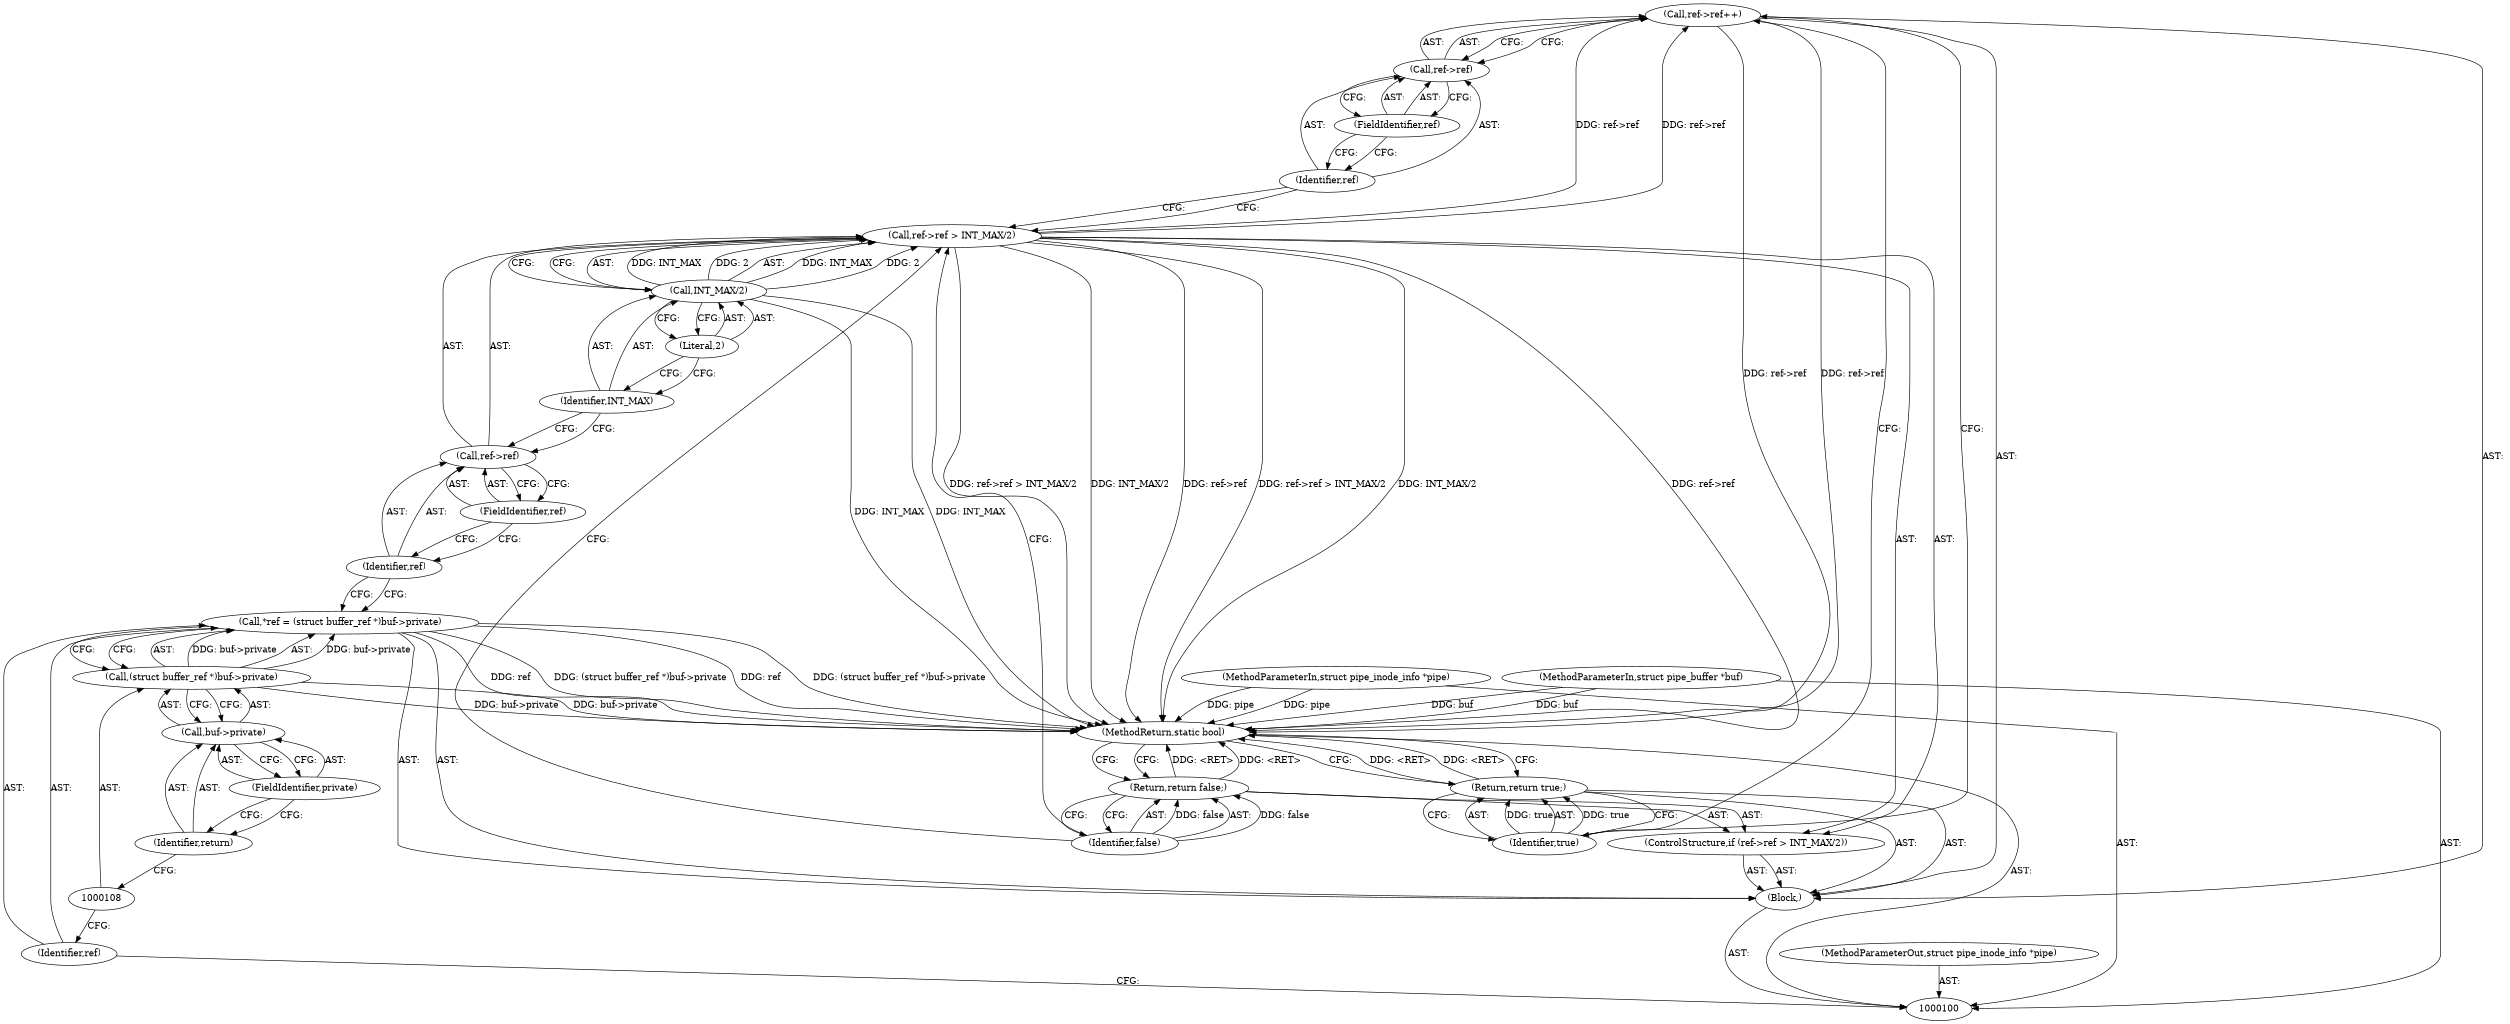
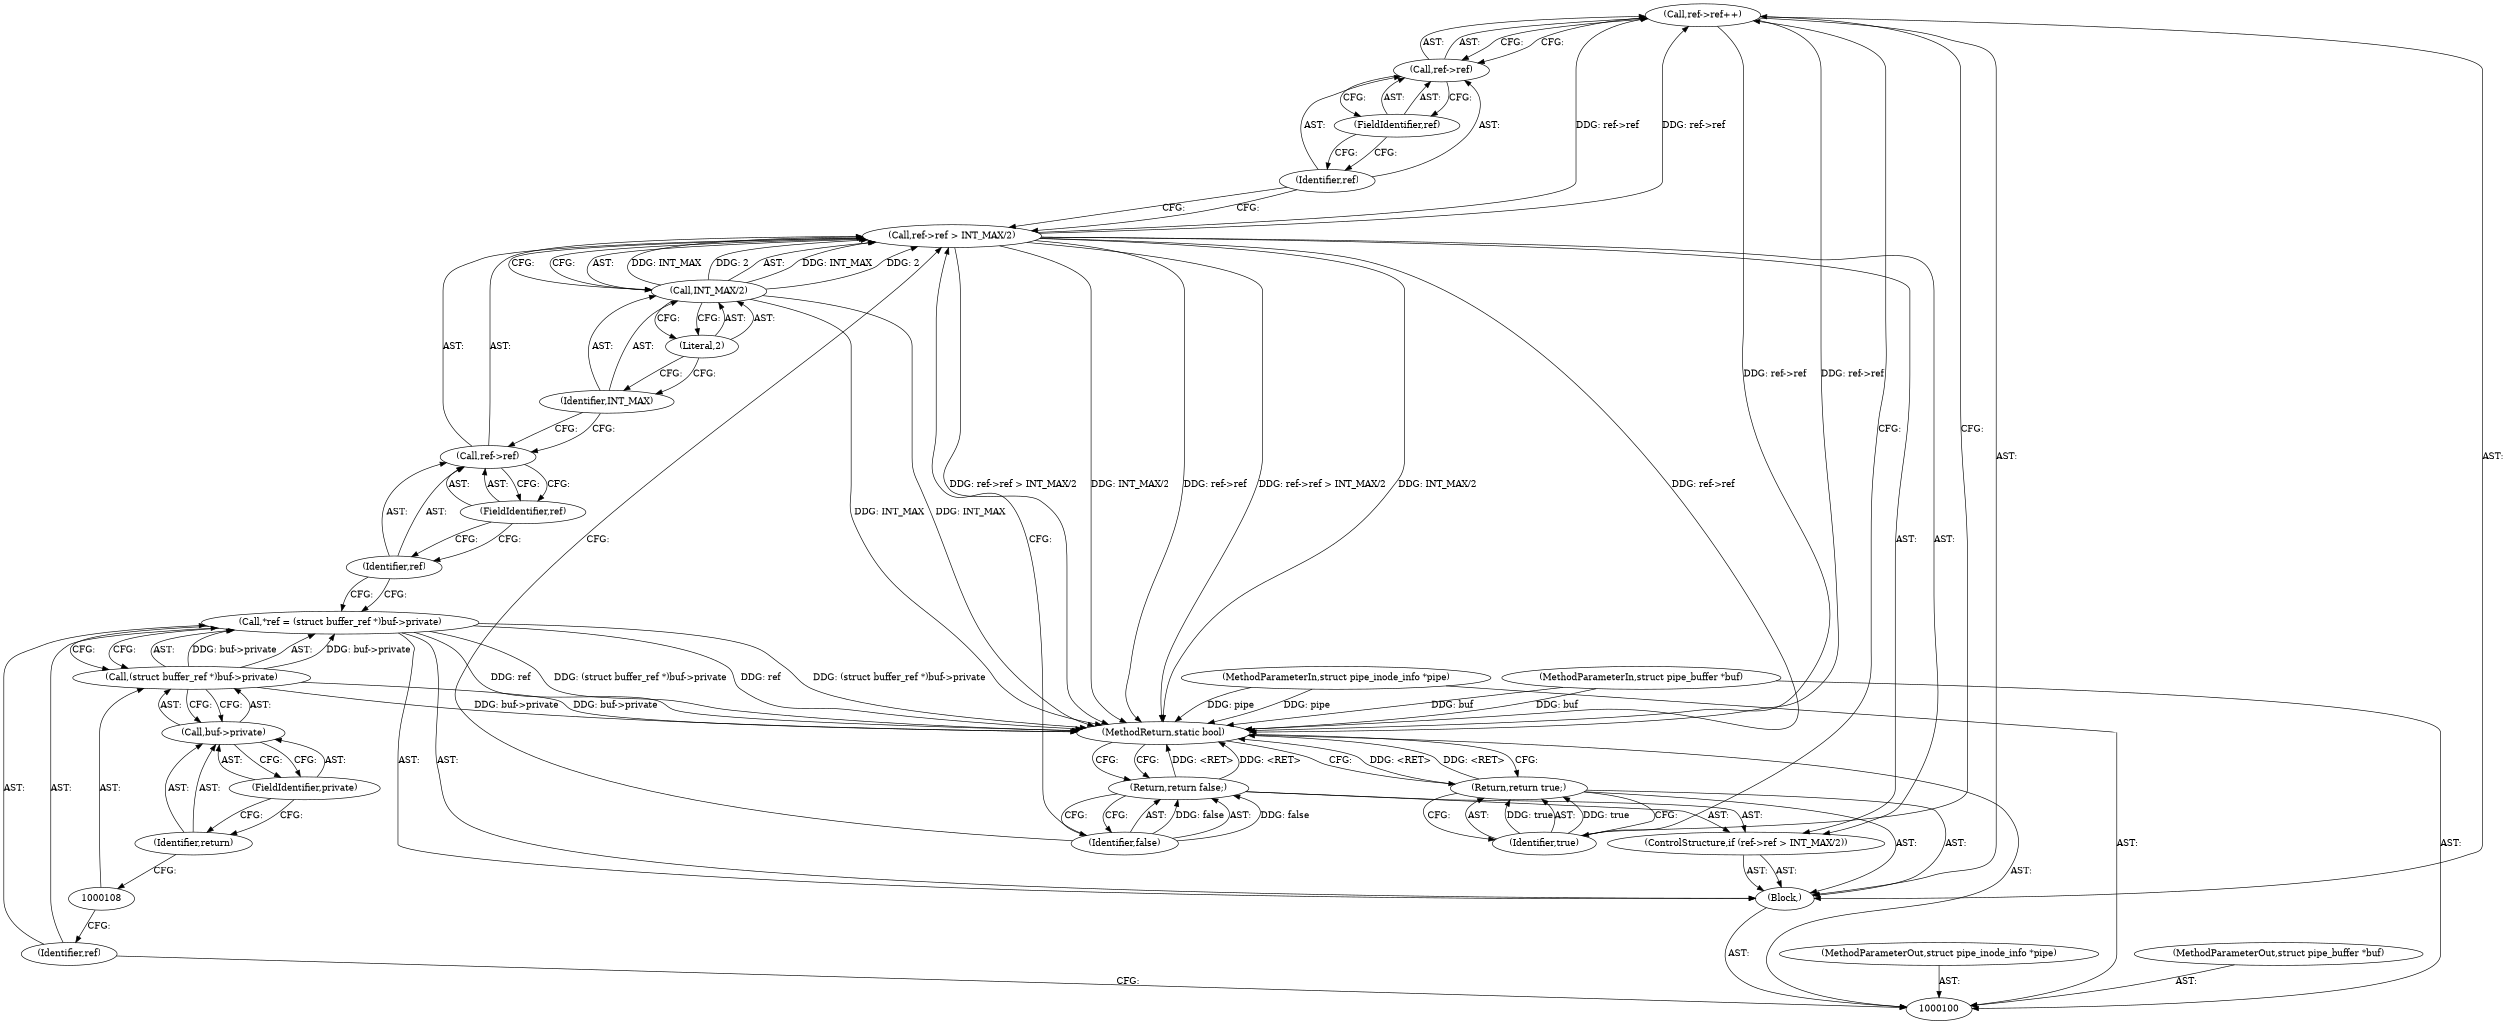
none -> (2279, 954)
